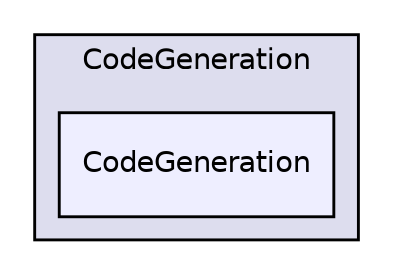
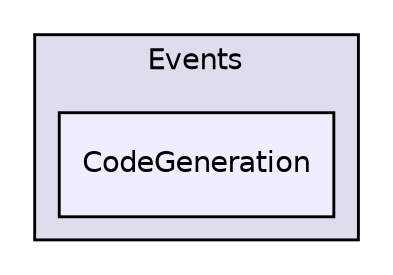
(197, 62) -> (197, 62)
